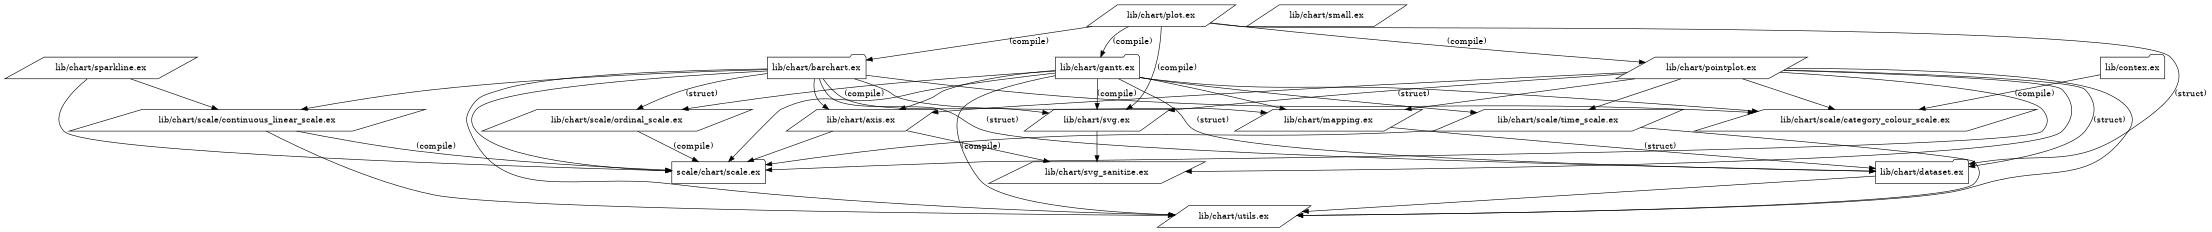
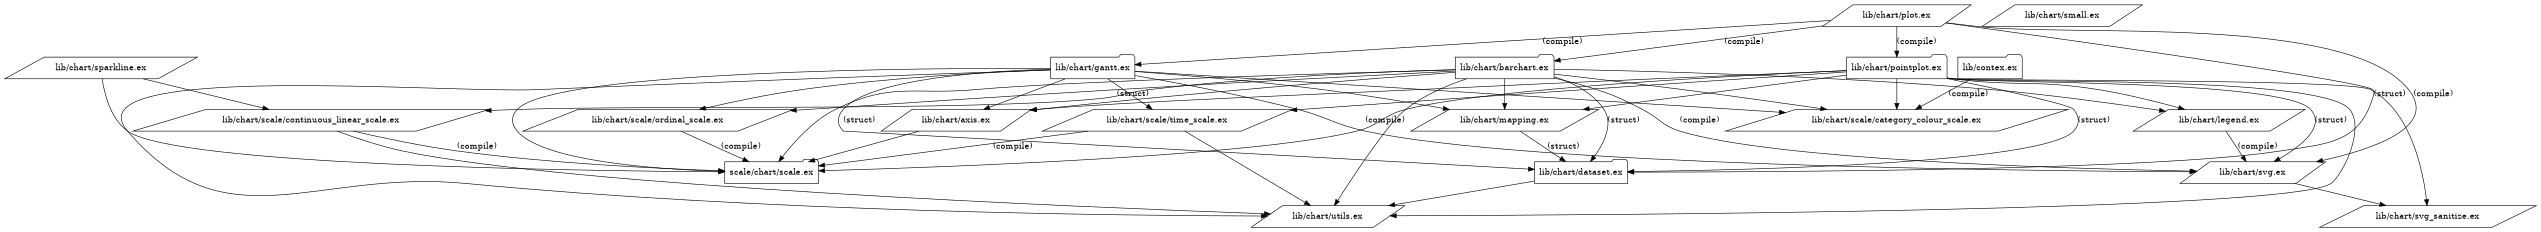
(1712, 68) -> (1897, 68)
none -> (2219, 120)
(975, 146) -> none
